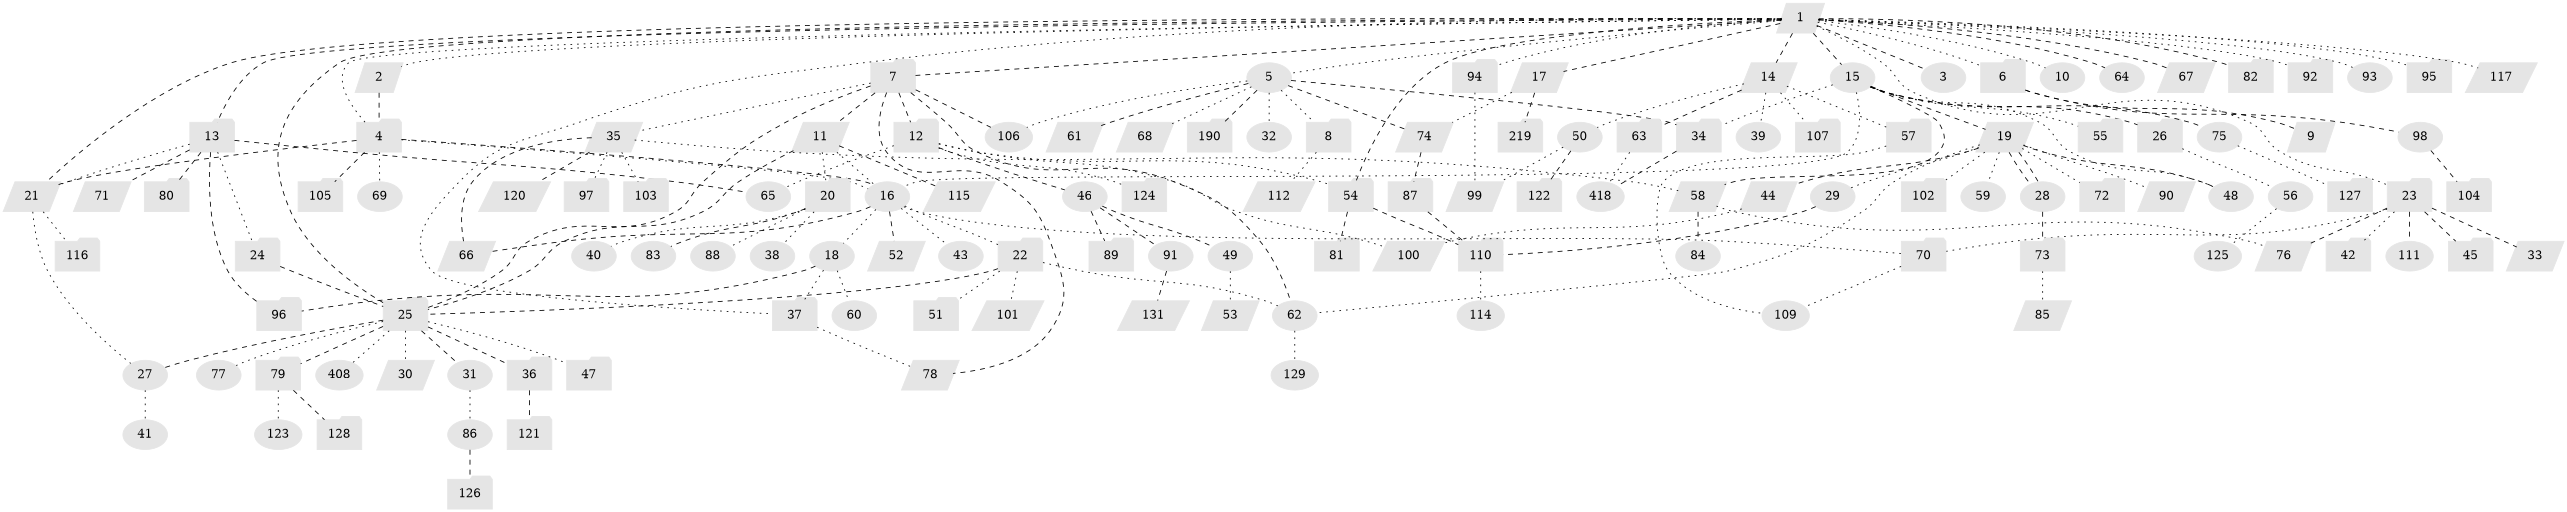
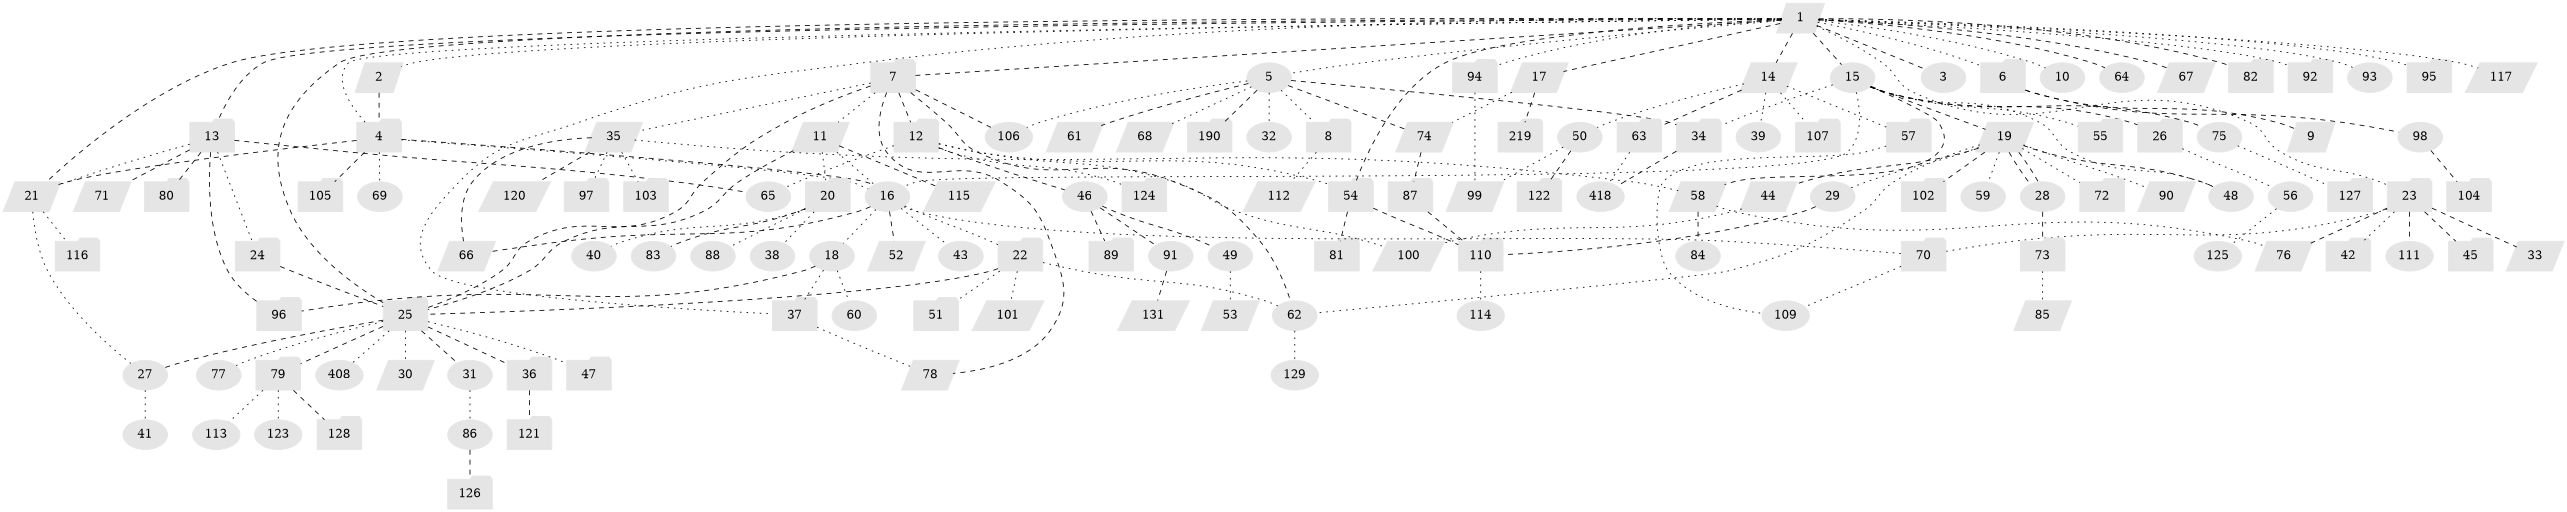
(857, 108) -> (857, 108)
(1964, 167) -> (1964, 167)
none -> (216, 435)
